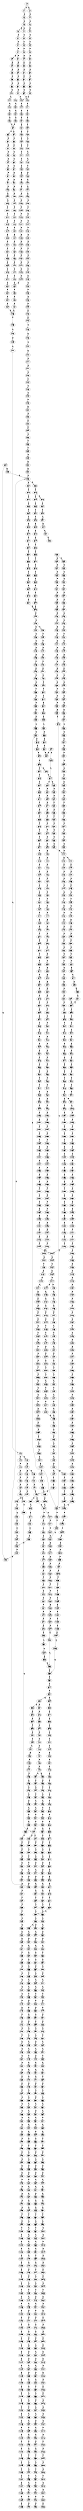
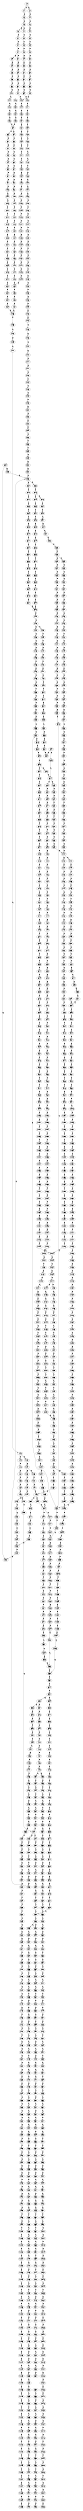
none -> (57, 548)
(67, 1098) -> (71, 1098)
(36, 2383) -> none
